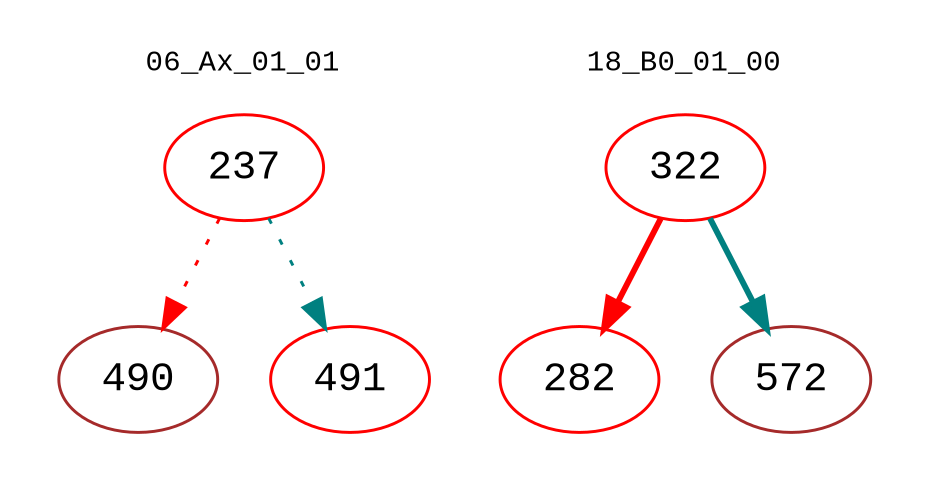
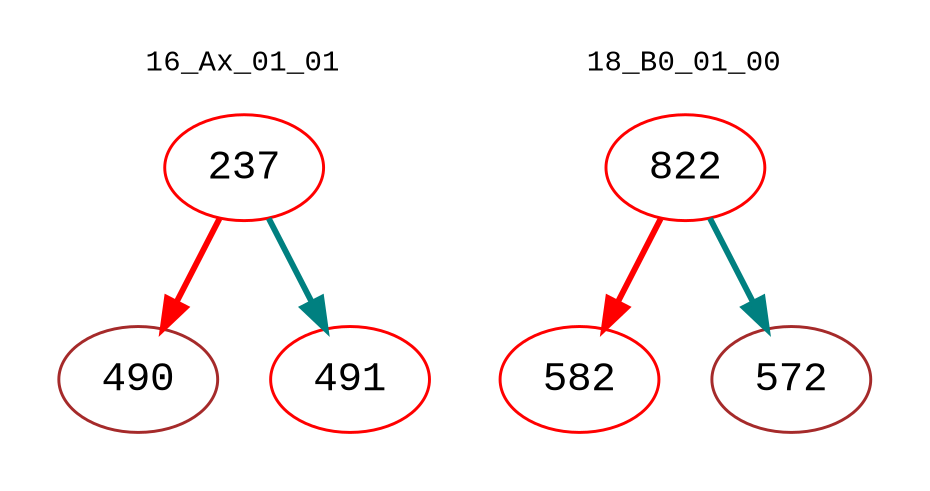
(244, 63) -> (244, 63)
(685, 168) -> (685, 168)
(198, 260) -> (198, 260)
(290, 260) -> (290, 260)
(580, 379) -> (580, 379)
